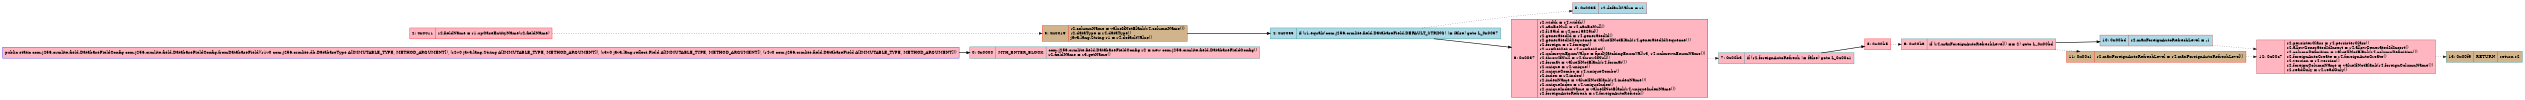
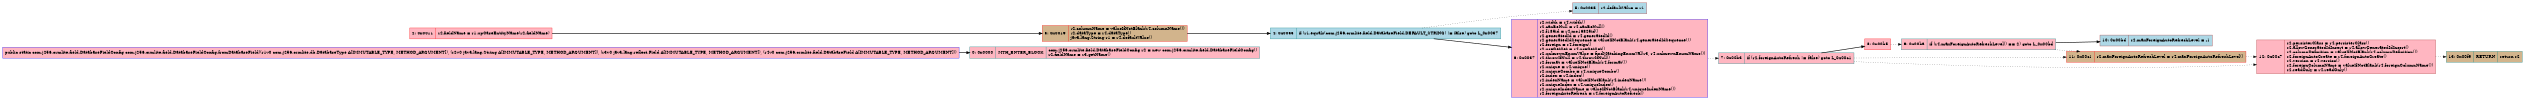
(796, 33) -> (796, 33)
(2233, 47) -> (2054, 67)
none -> (1959, 58)
